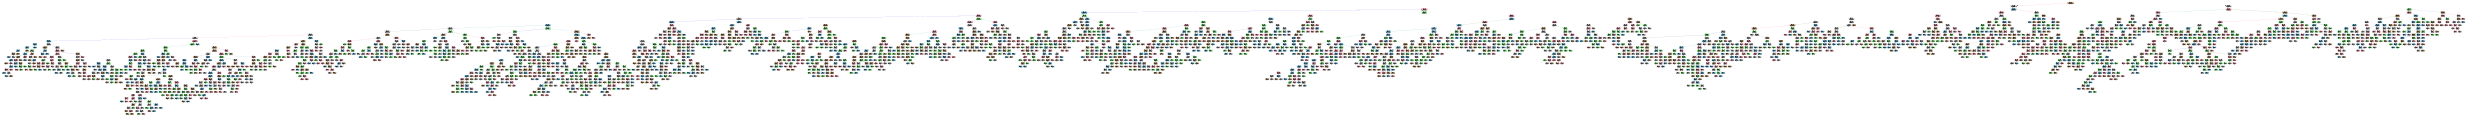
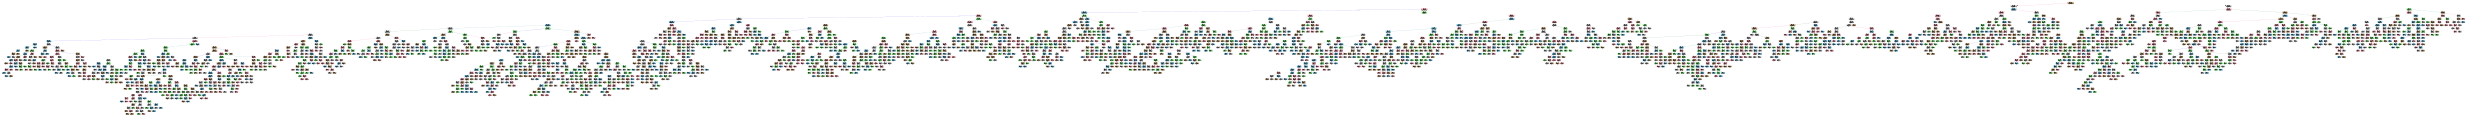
(2019, 41) -> (2019, 41)
